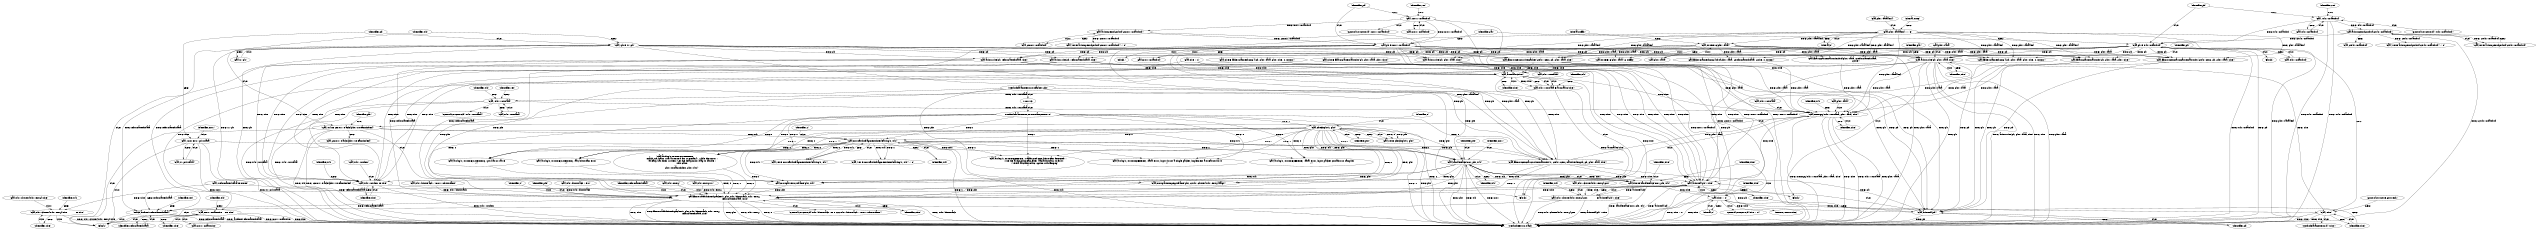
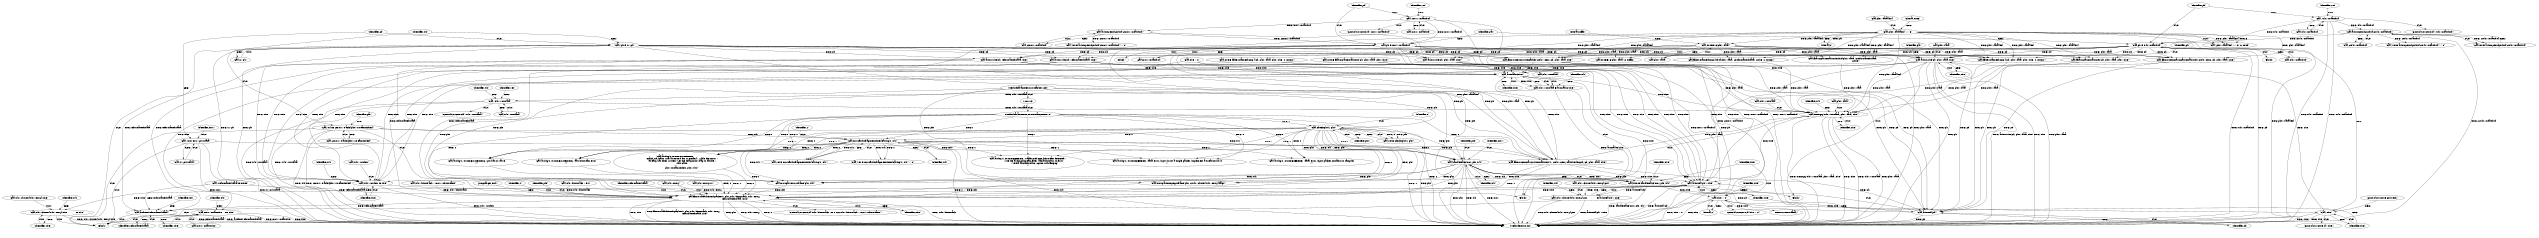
(2380, 25) -> (2385, 21)
(1837, 39) -> (1837, 39)
none -> (2364, 40)
none -> (2229, 45)
none -> (1314, 49)
(1967, 52) -> none
none -> (1294, 97)
(1095, 124) -> (343, 135)
(1565, 177) -> (1565, 177)
none -> (488, 183)
(152, 213) -> (152, 213)
(1786, 213) -> (1786, 213)
(184, 217) -> (189, 218)
(1520, 226) -> (1520, 226)
(2319, 226) -> (2319, 226)
